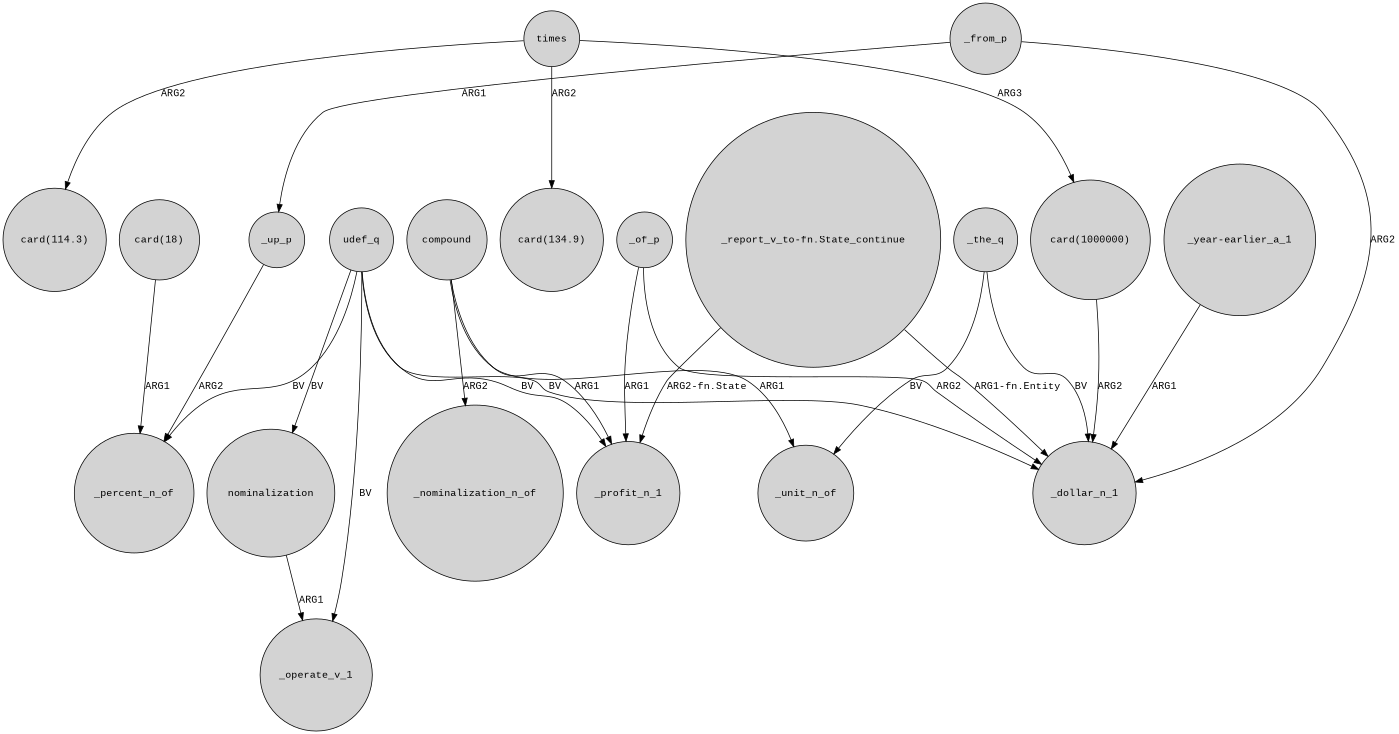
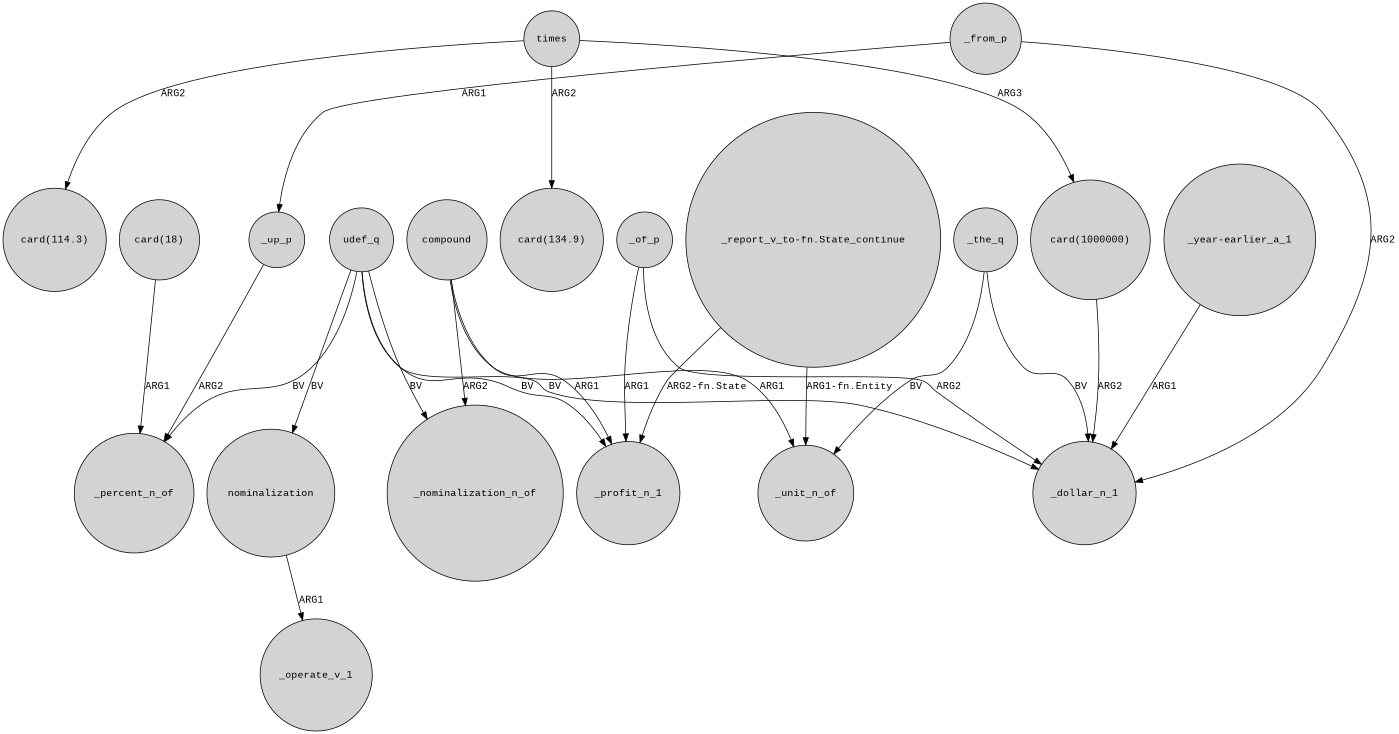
(975, 389) -> (806, 406)
(356, 444) -> (391, 344)
